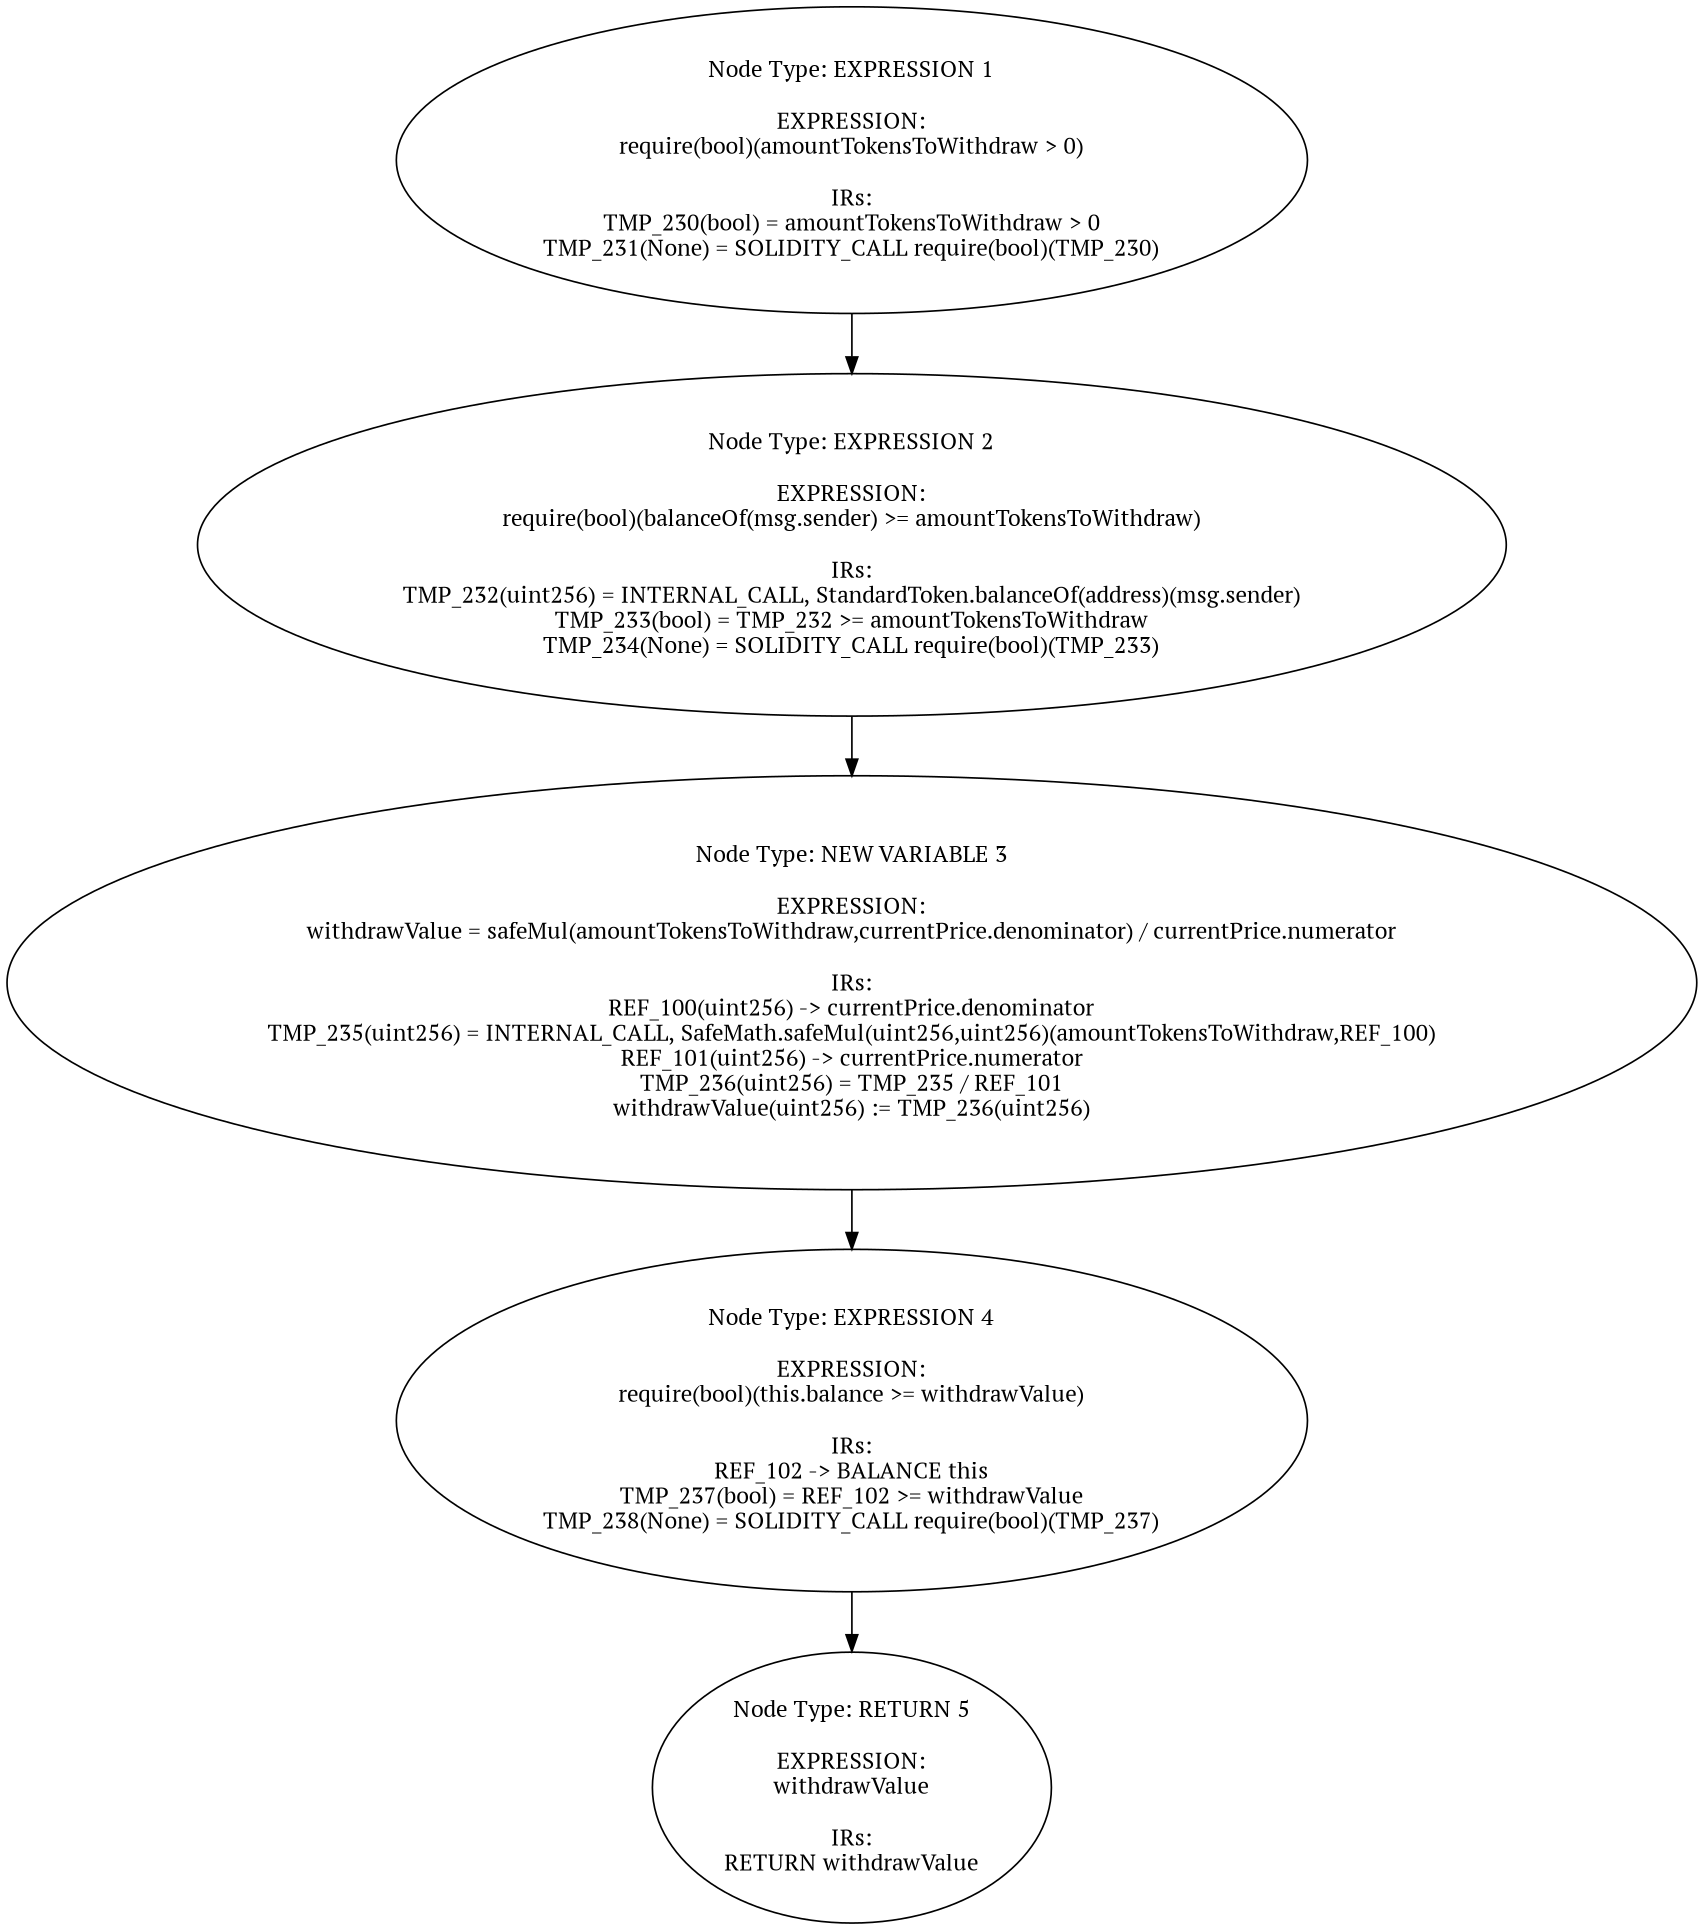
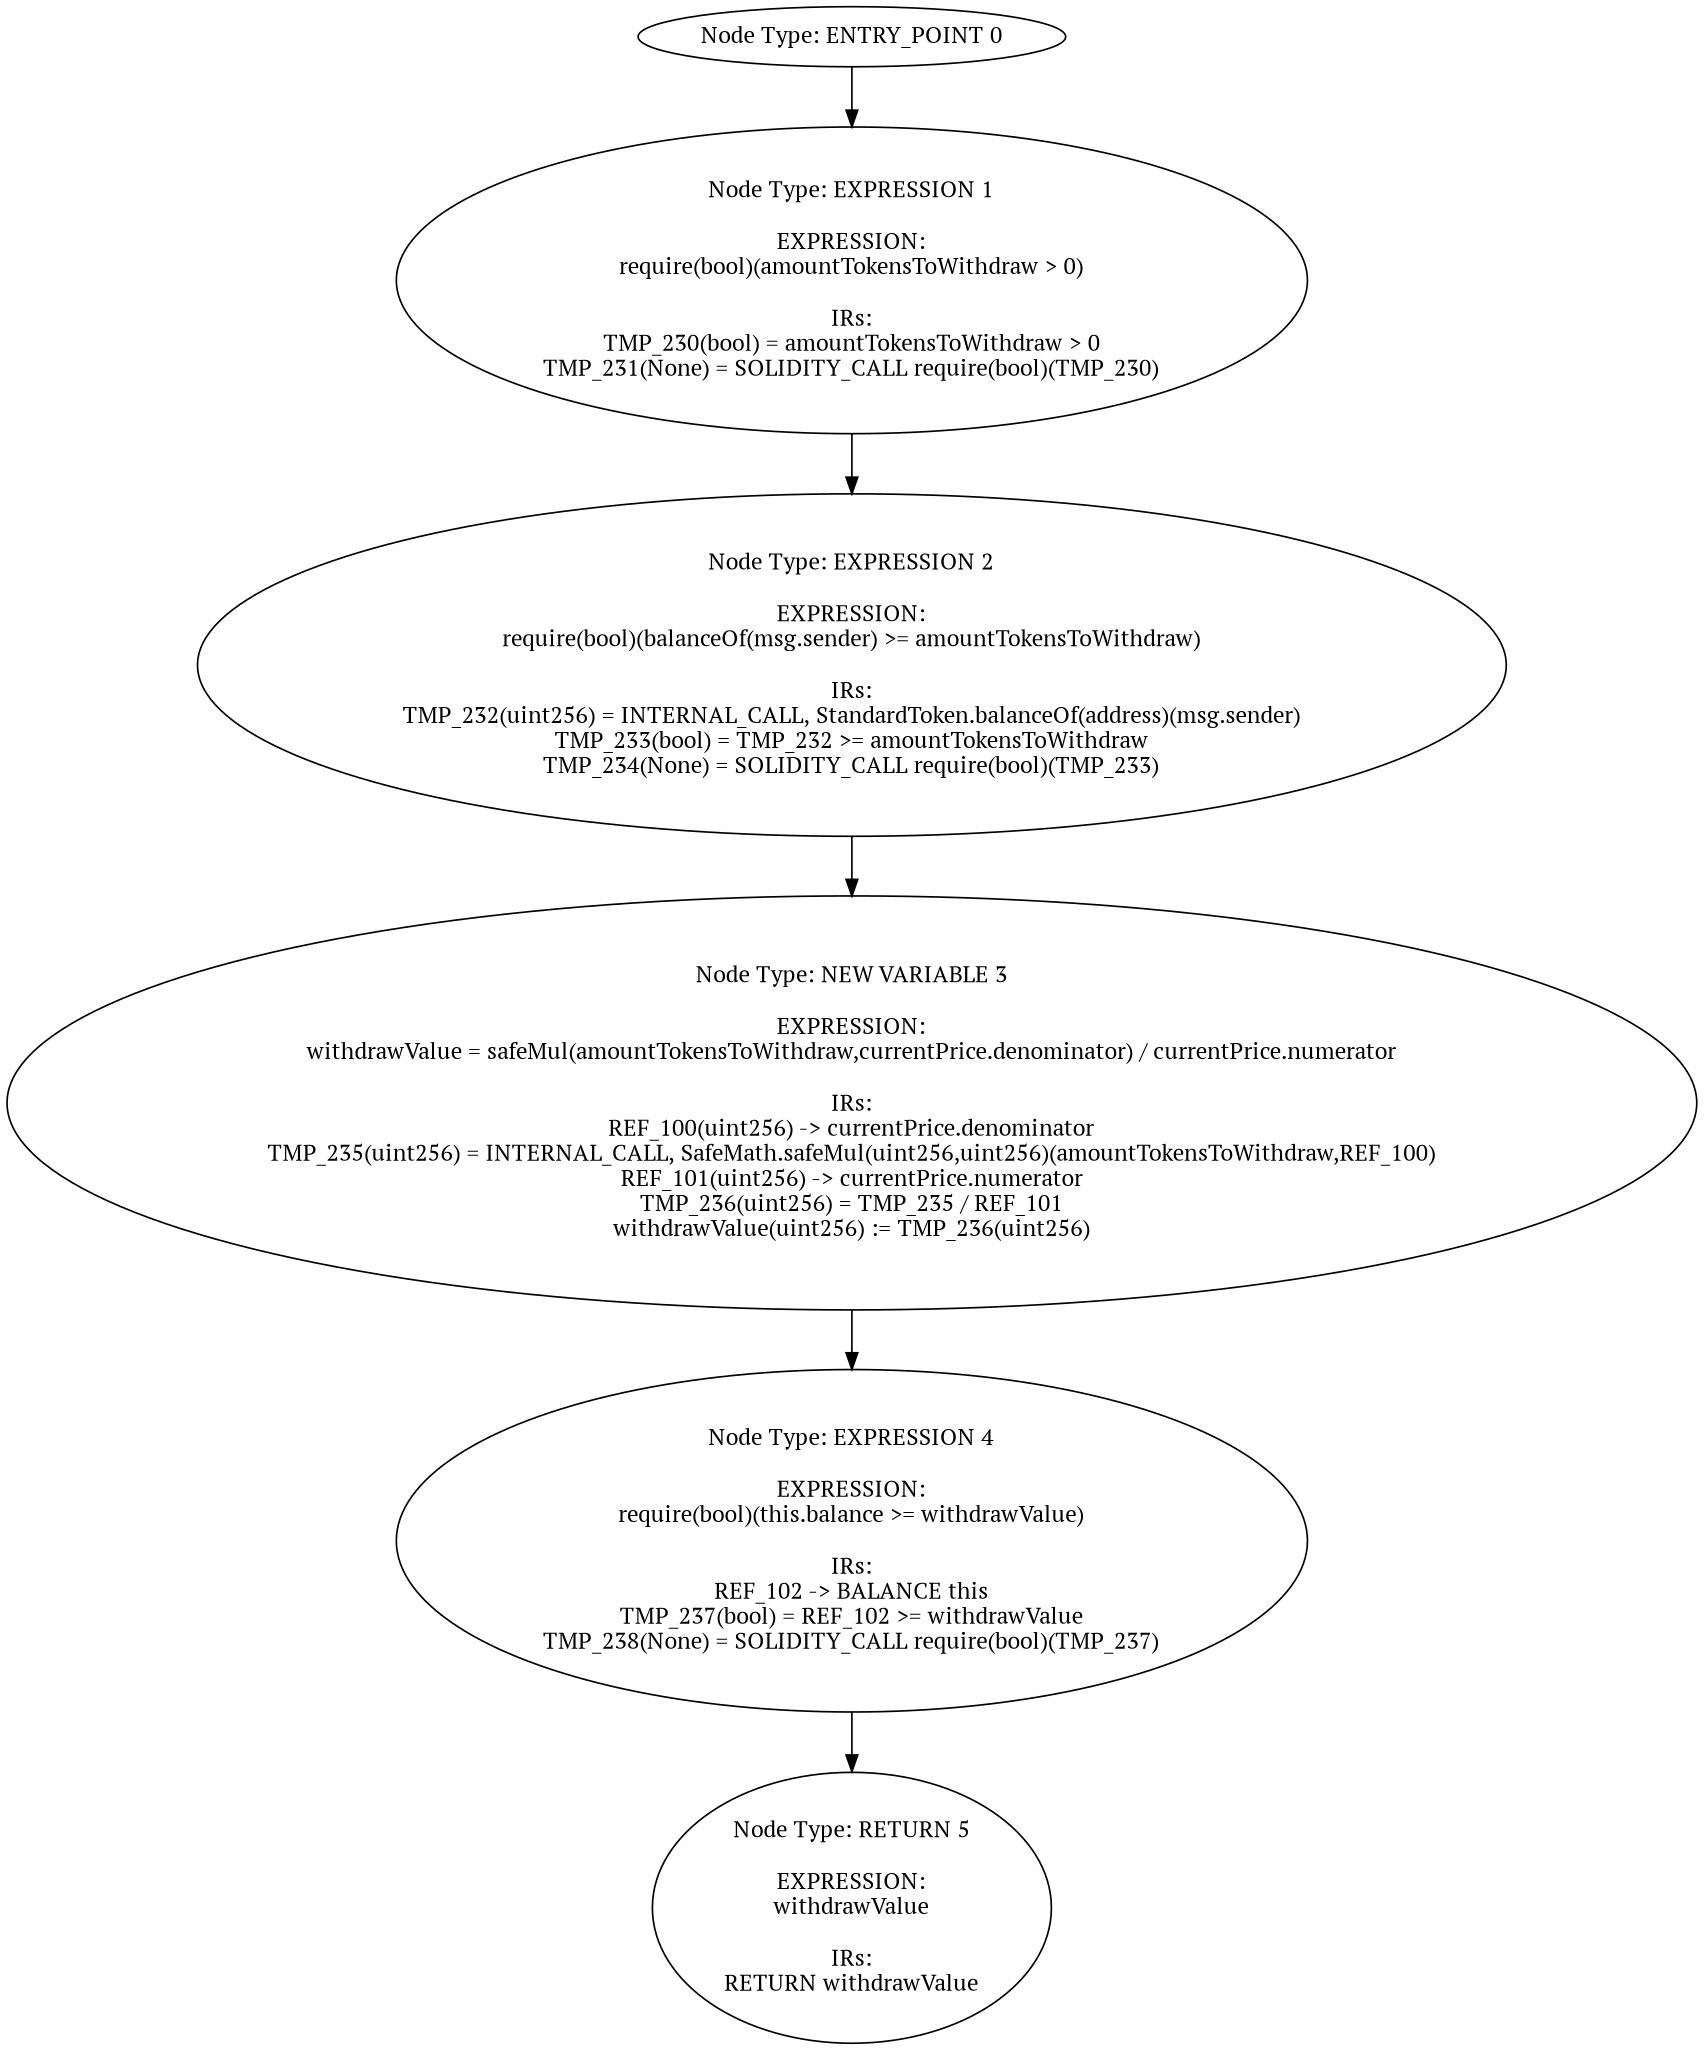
none -> (852, 37)
